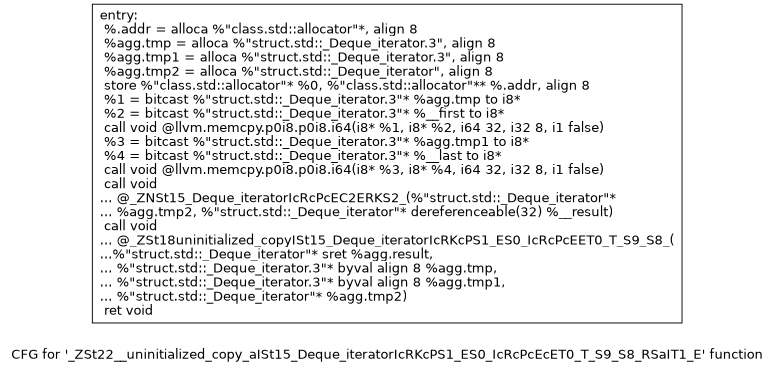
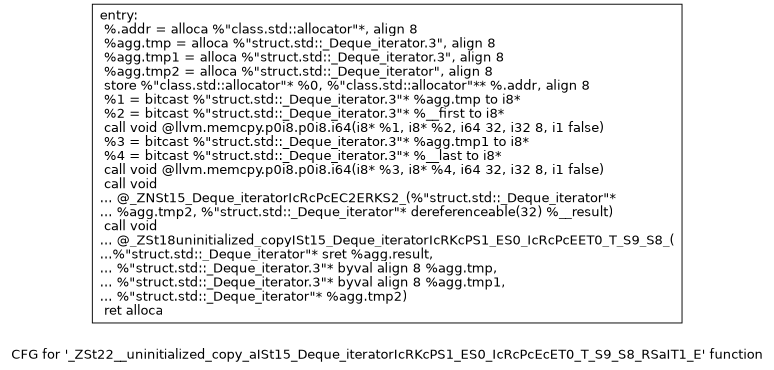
(127, 311) -> (132, 311)
